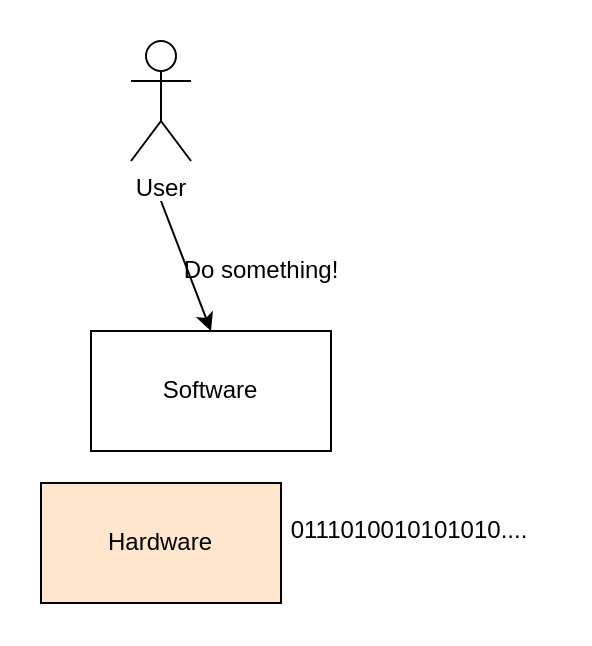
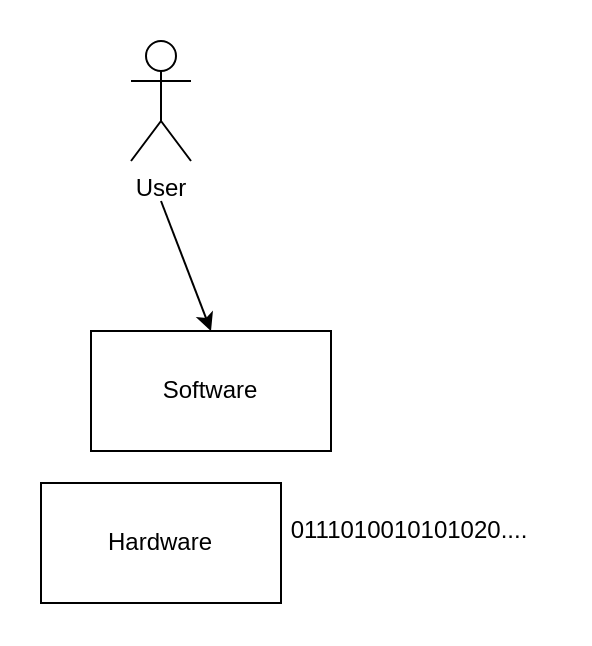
(261, 271) -> none
(410, 531) -> (410, 531)
(161, 543) -> (161, 543)
